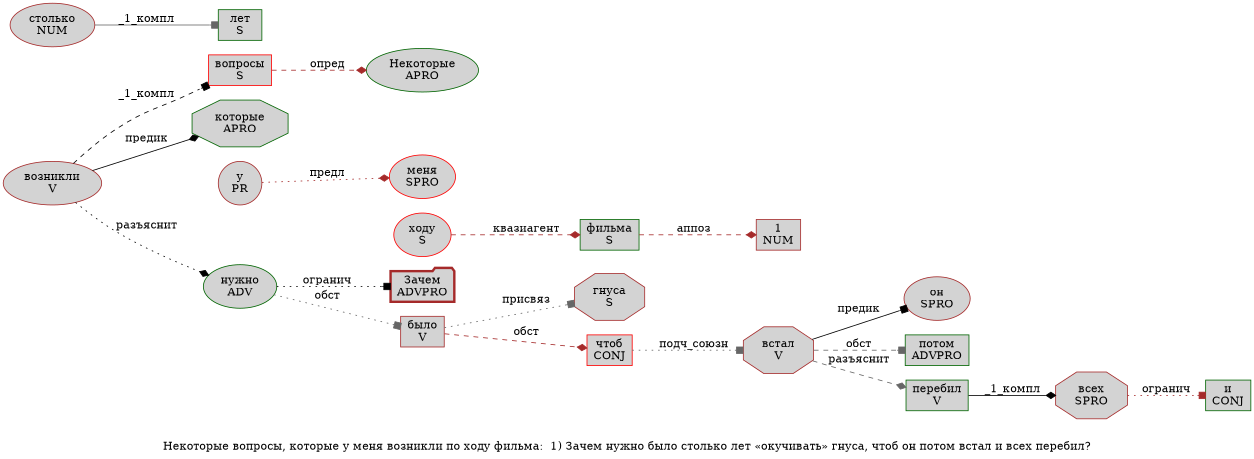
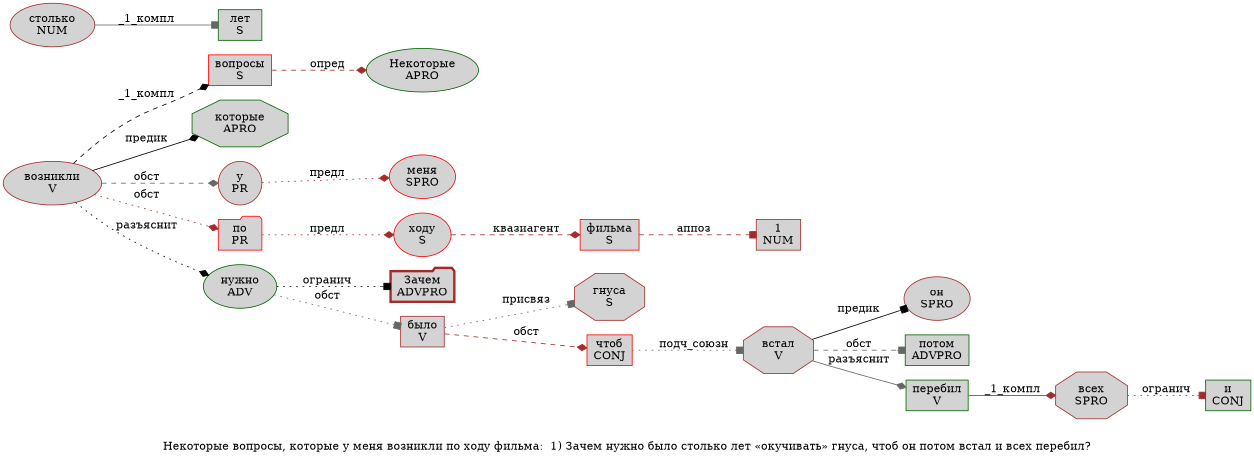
(132, 119) -> (132, 119)
none -> (155, 183)
none -> (240, 235)
(610, 235) -> (610, 235)
(694, 235) -> (694, 235)
(854, 373) -> (854, 373)
(1007, 395) -> (1007, 395)
